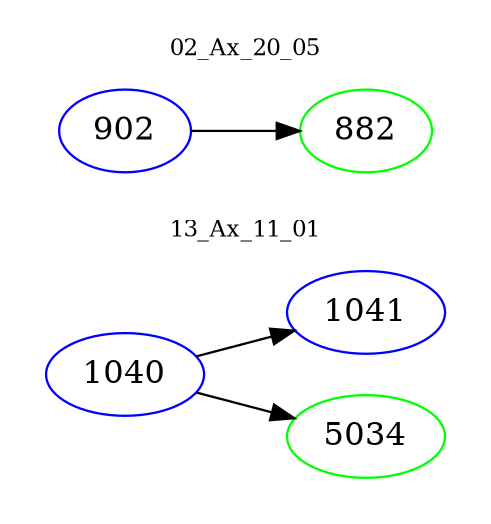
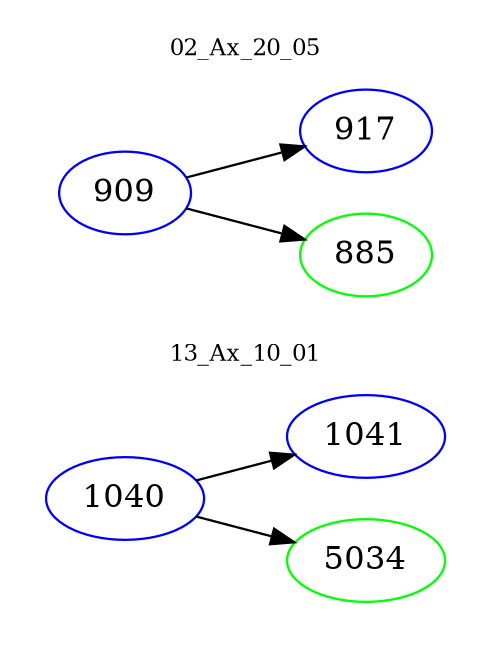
(125, 131) -> (125, 193)
(366, 131) -> (366, 255)
none -> (366, 131)
(246, 231) -> (246, 355)
